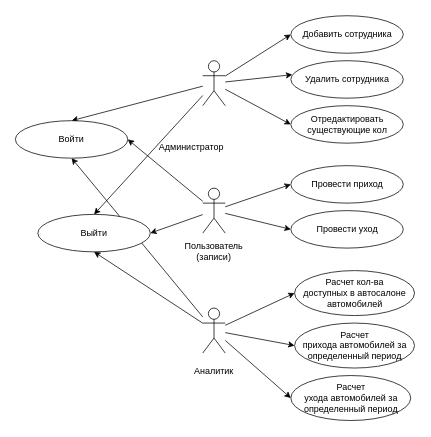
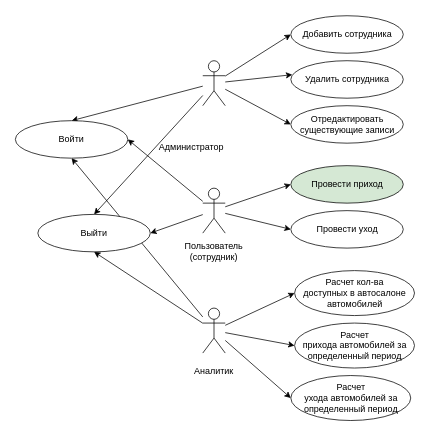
(348, 124) -> (348, 124)
(347, 184) -> (347, 184)
(214, 252) -> (214, 252)
